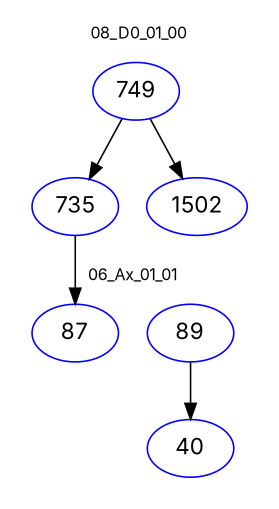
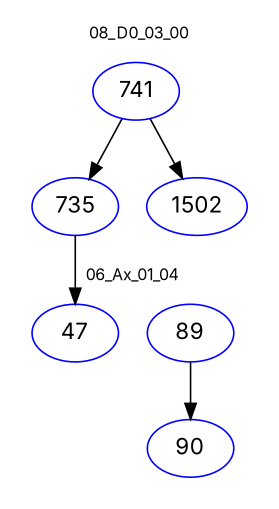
(139, 34) -> (139, 34)
(136, 91) -> (136, 91)
(133, 276) -> (133, 276)
(75, 333) -> (75, 333)
(191, 448) -> (191, 448)
